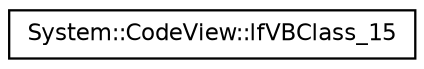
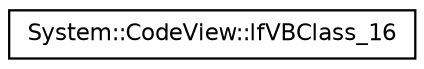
(212, 34) -> (212, 34)
